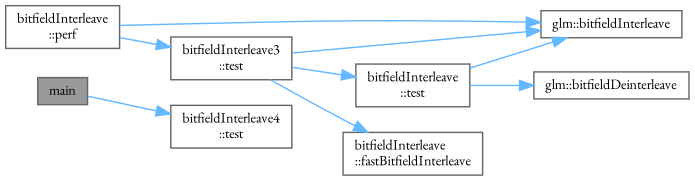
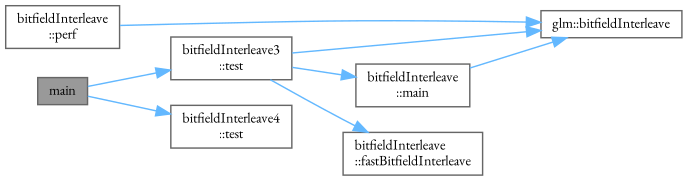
(138, 41) -> (122, 80)
(413, 85) -> (413, 85)
(611, 85) -> none
